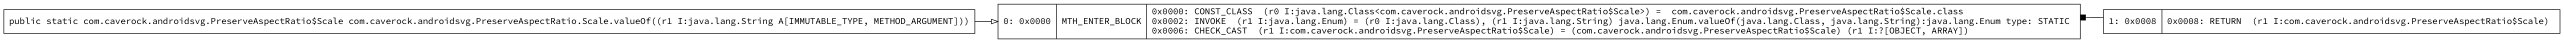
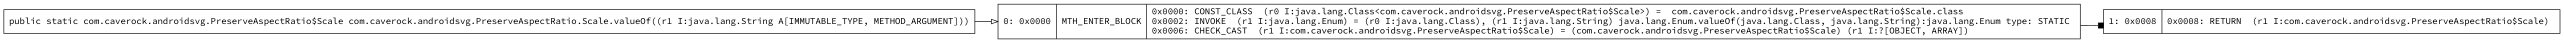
(2095, 18) -> (2089, 26)
